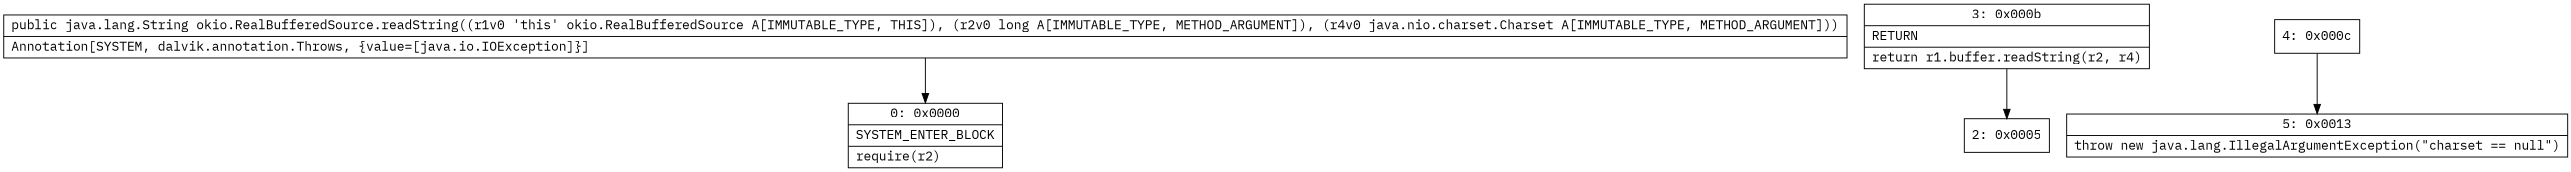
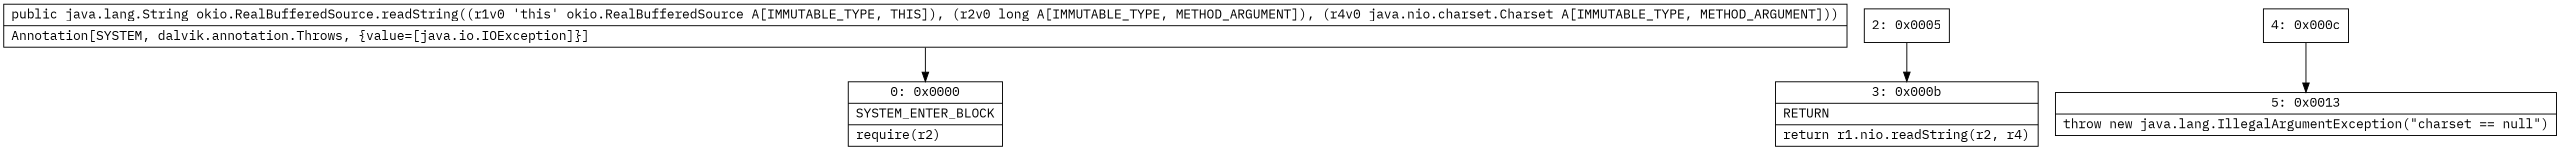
(2007, 57) -> (1907, 135)
(2007, 89) -> (1907, 58)
